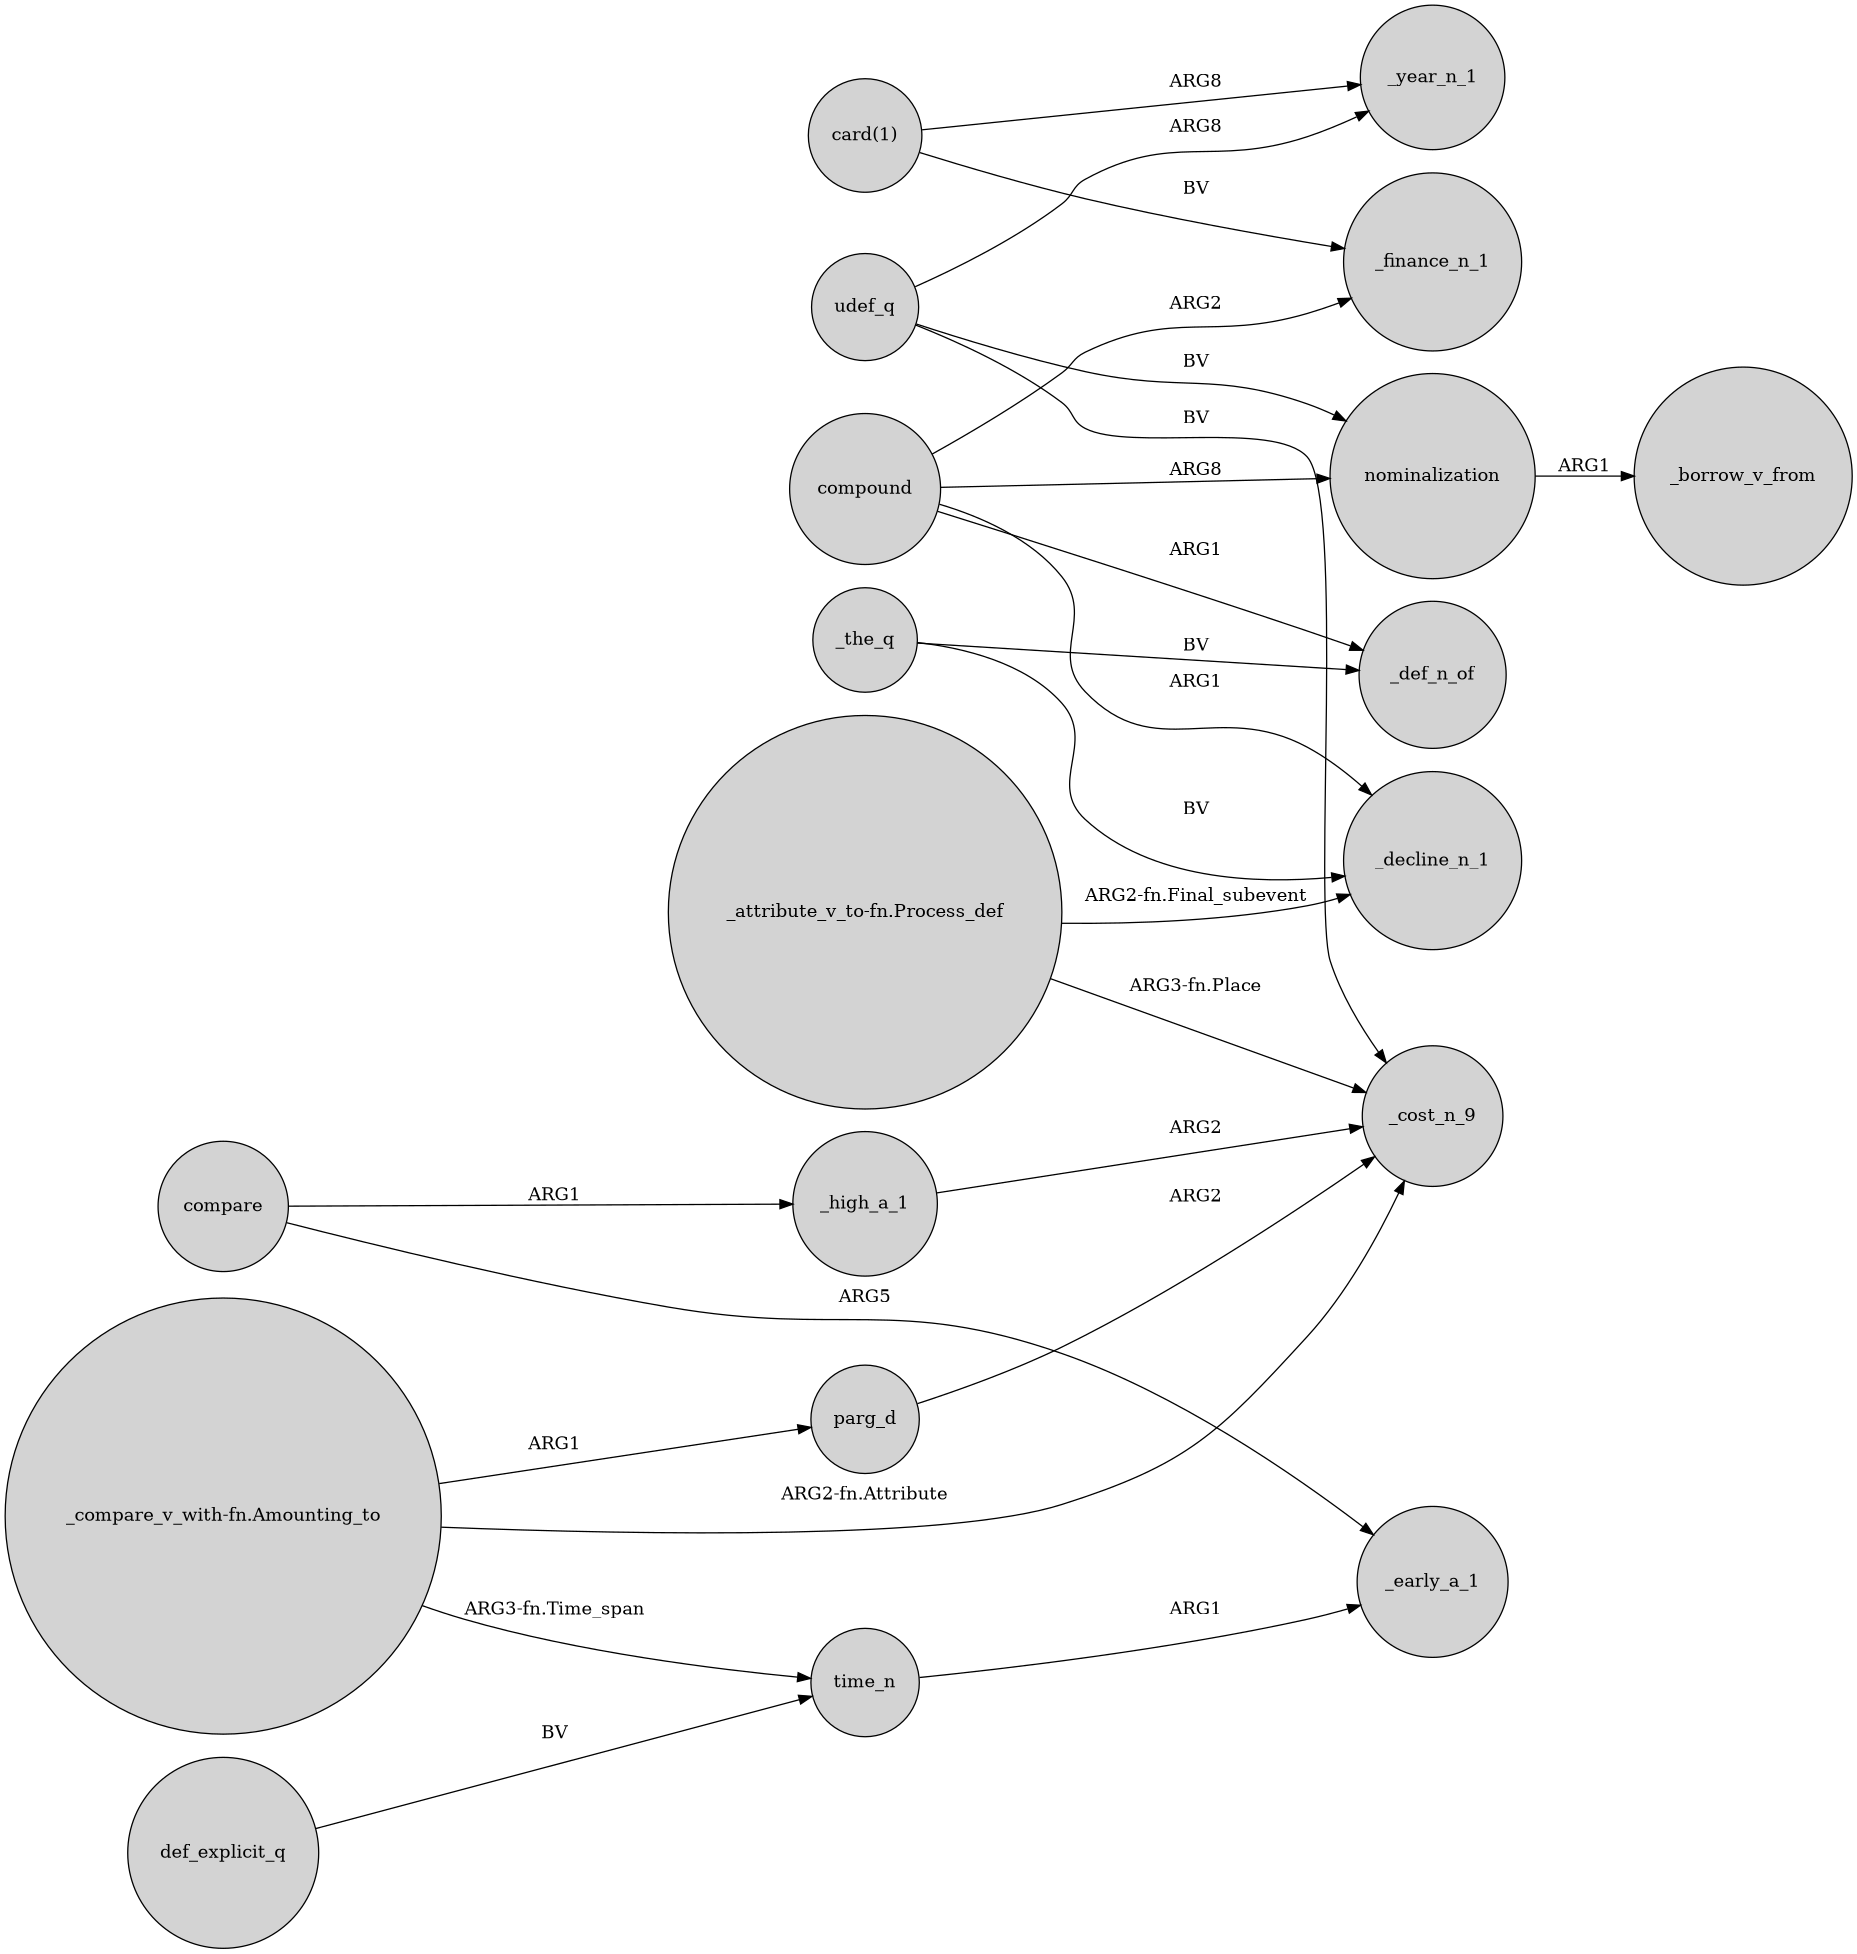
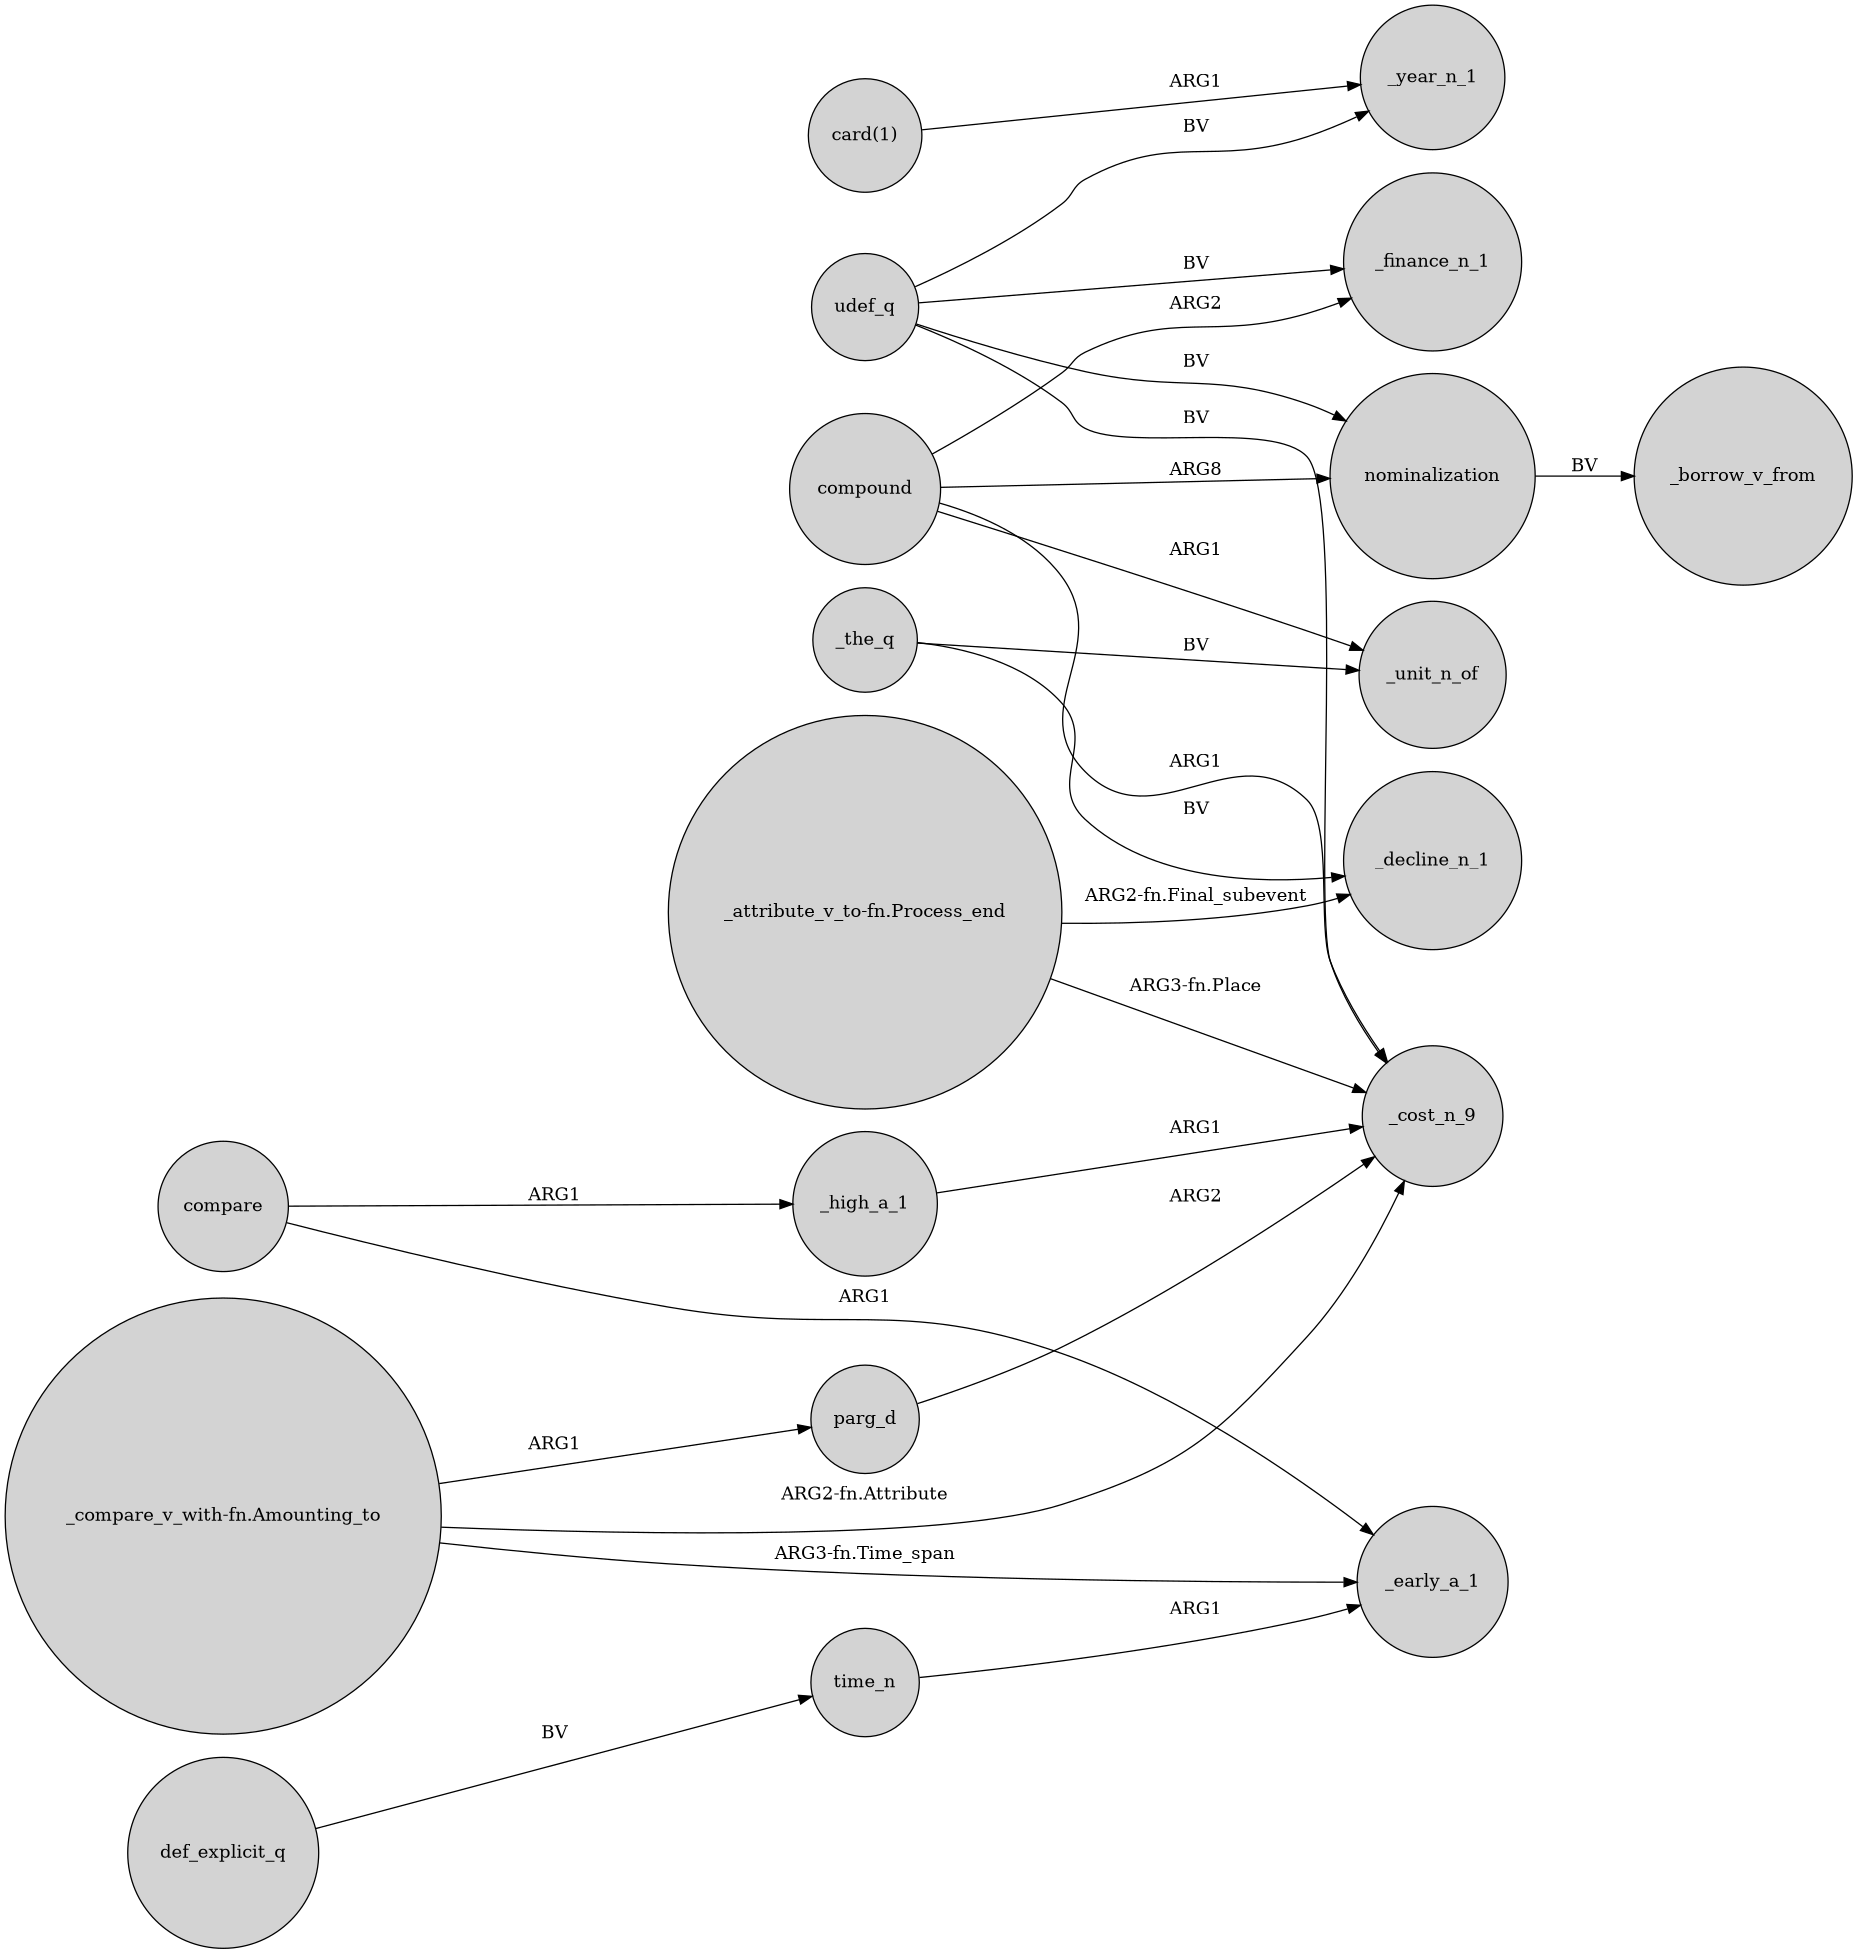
(1196, 82) -> (1196, 82)
(1196, 127) -> (1196, 127)
(1124, 207) -> (1125, 286)
(1585, 466) -> (1585, 466)
(1433, 675) -> (1433, 675)
(1099, 703) -> (1155, 794)
(865, 912) -> (865, 912)
(1196, 1128) -> (1196, 1128)
(865, 1297) -> (865, 1297)
(608, 1652) -> (891, 1575)
